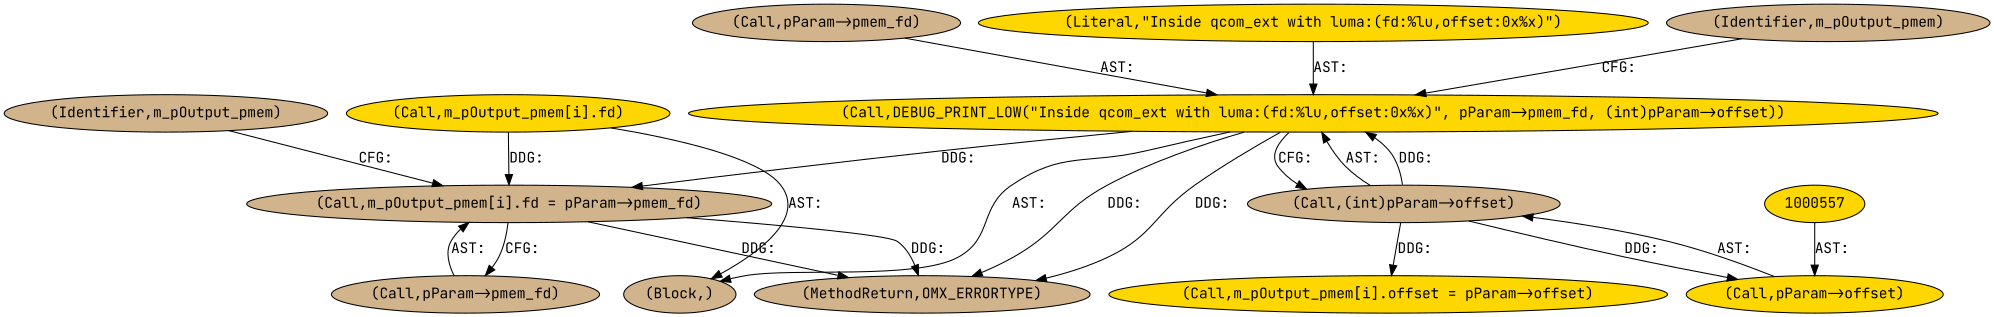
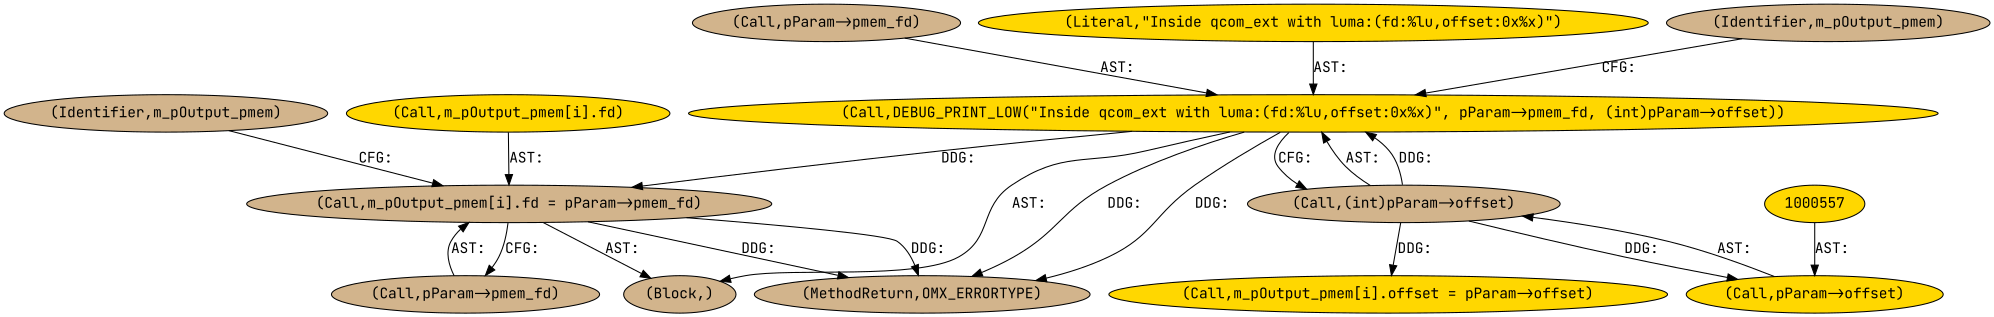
(531, 159) -> (531, 159)
(750, 164) -> (592, 248)
